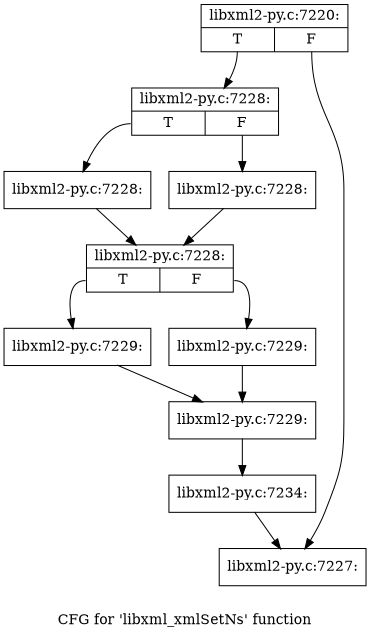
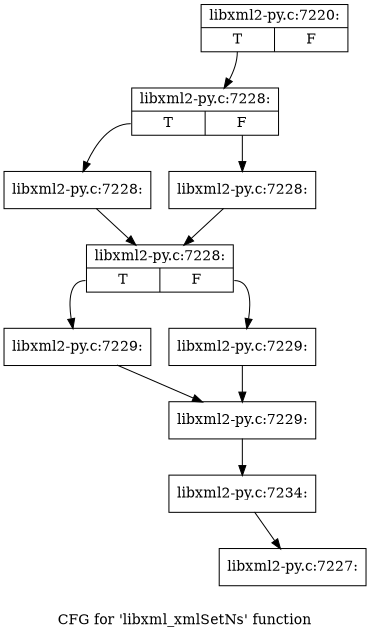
(344, 297) -> none
